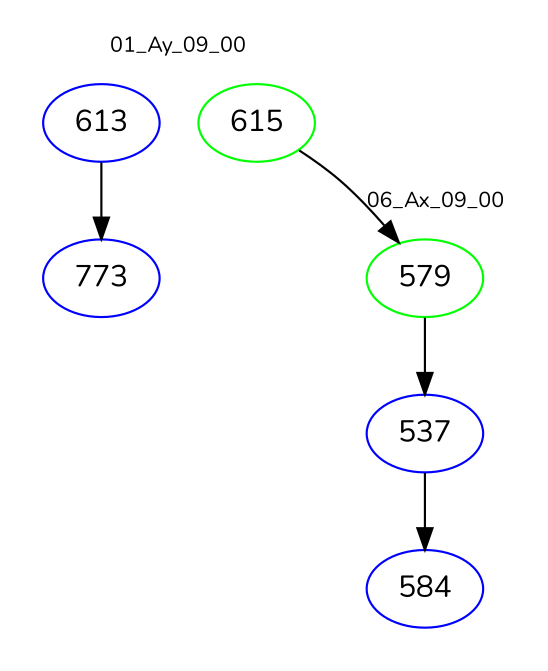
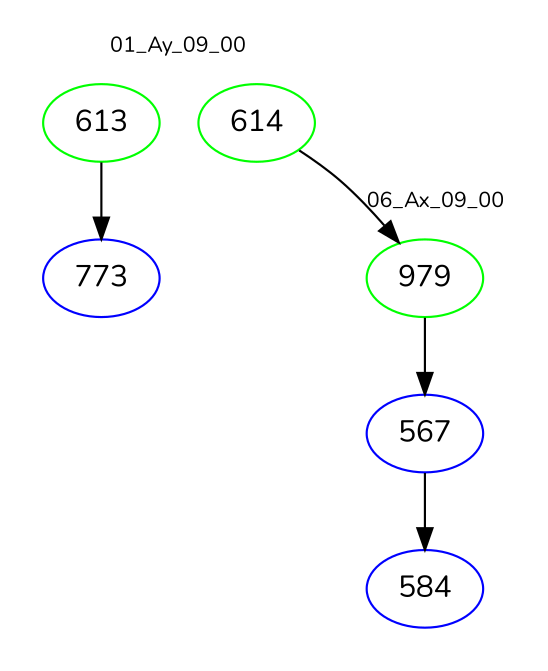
(101, 123) -> (101, 123)
(257, 123) -> (257, 123)
(425, 278) -> (425, 278)
(425, 434) -> (425, 434)
